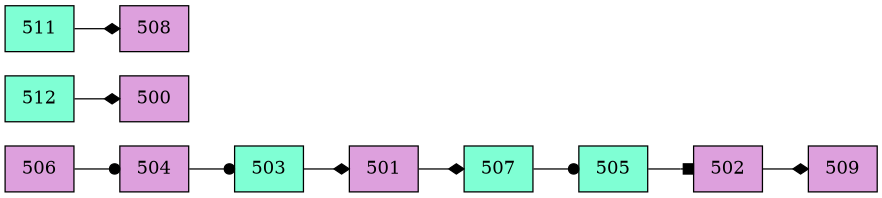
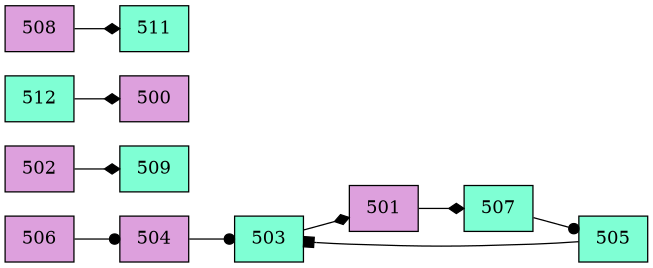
(89, 29) -> (89, 29)
(664, 169) -> (448, 246)
(843, 169) -> (154, 169)
